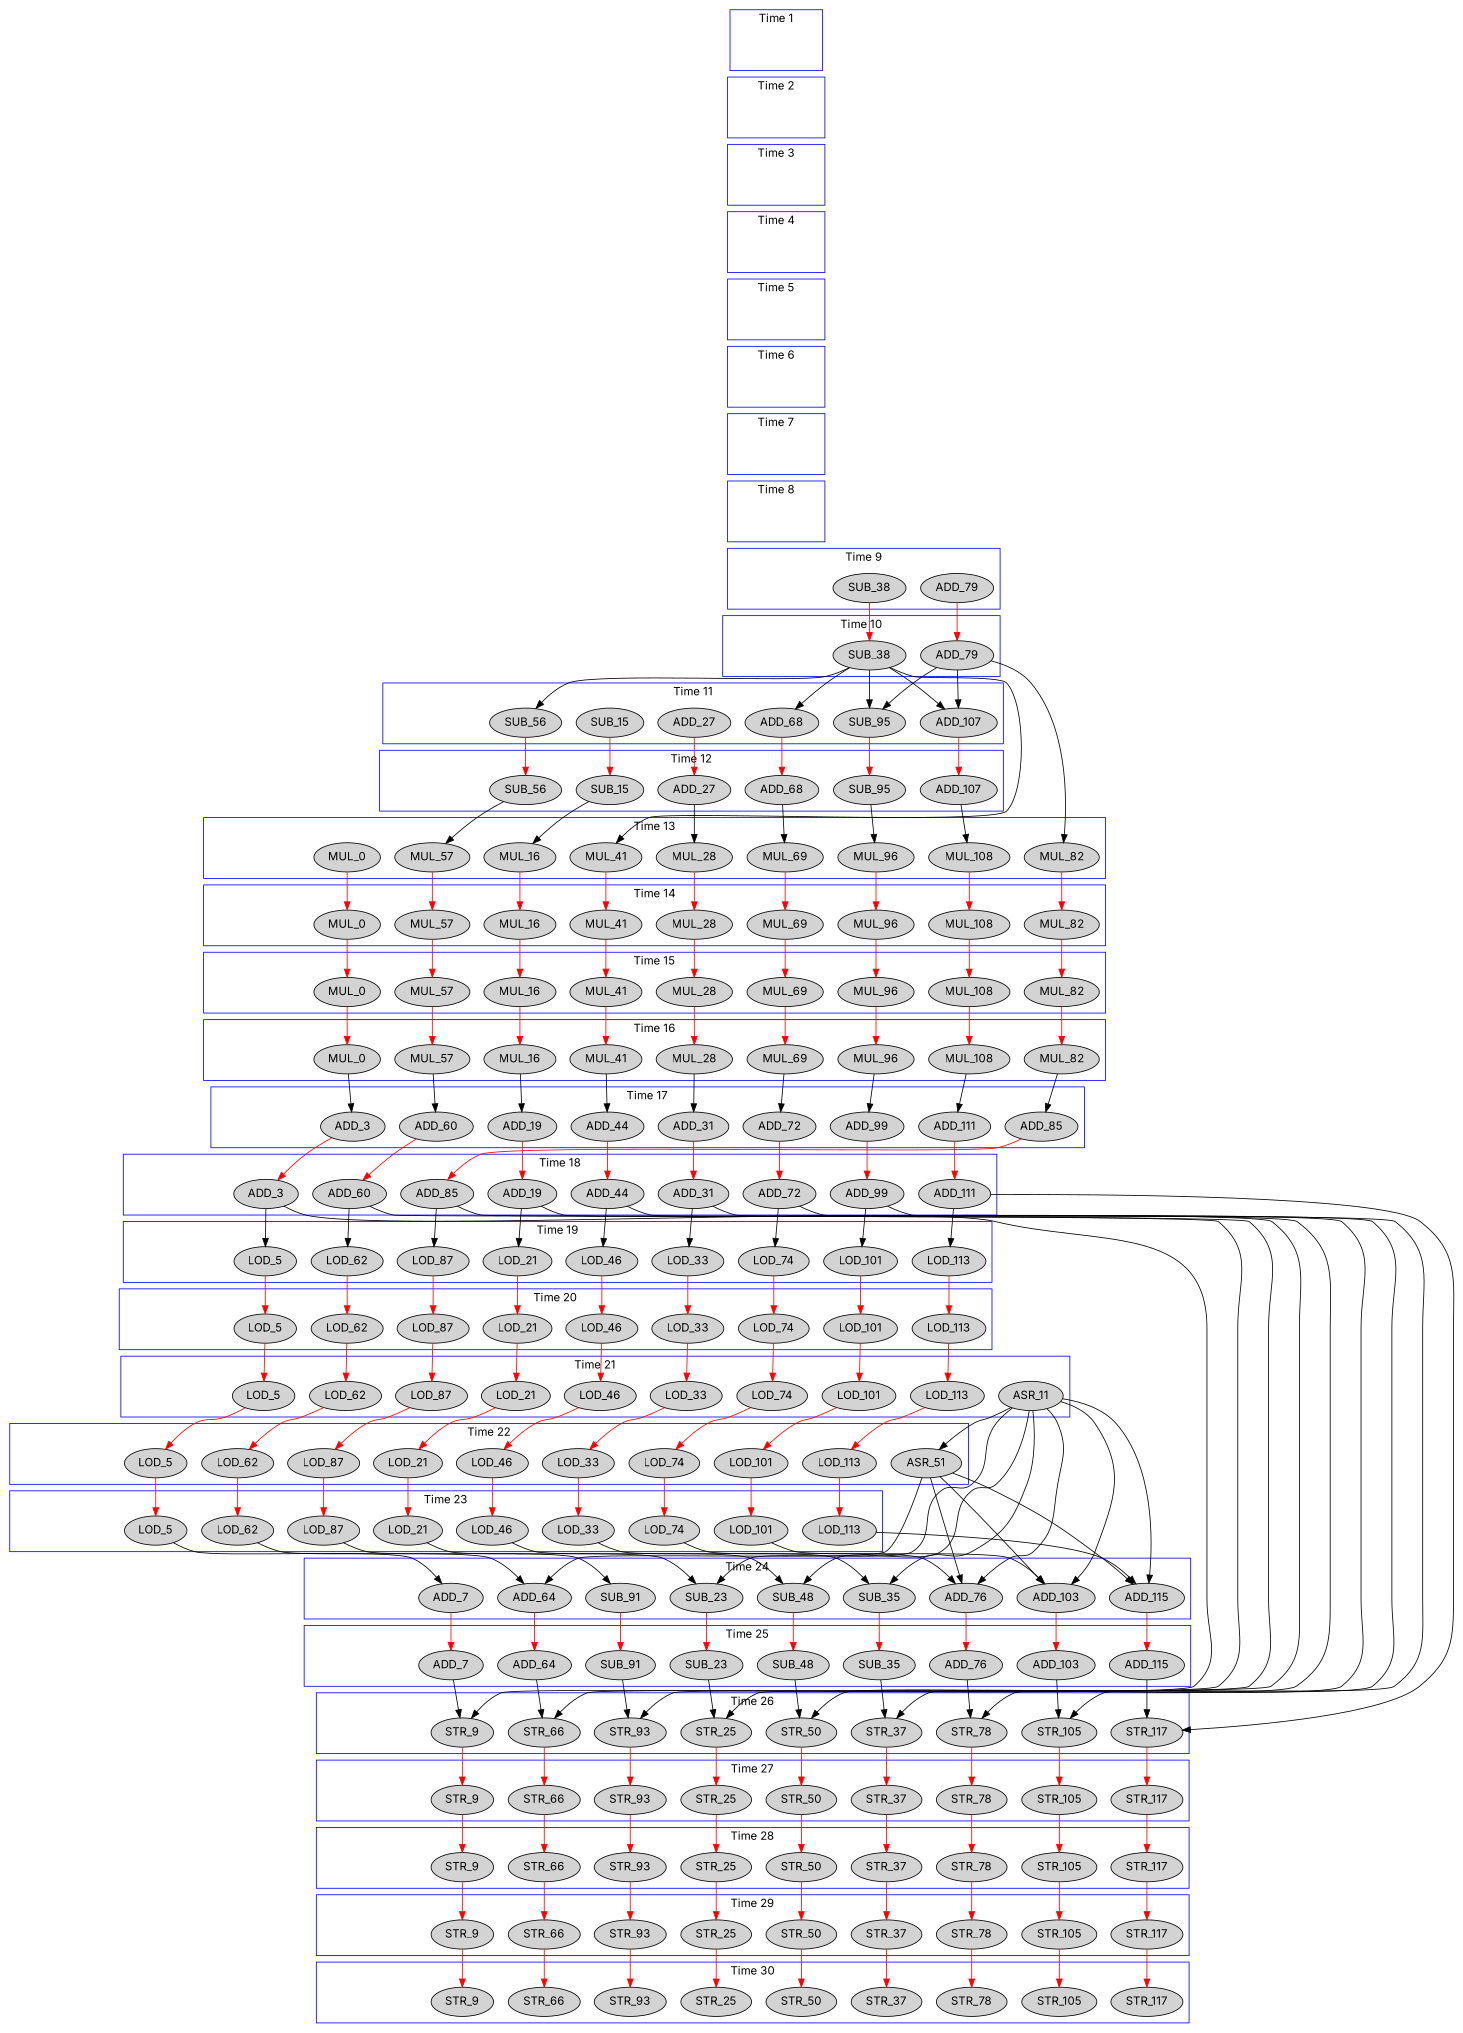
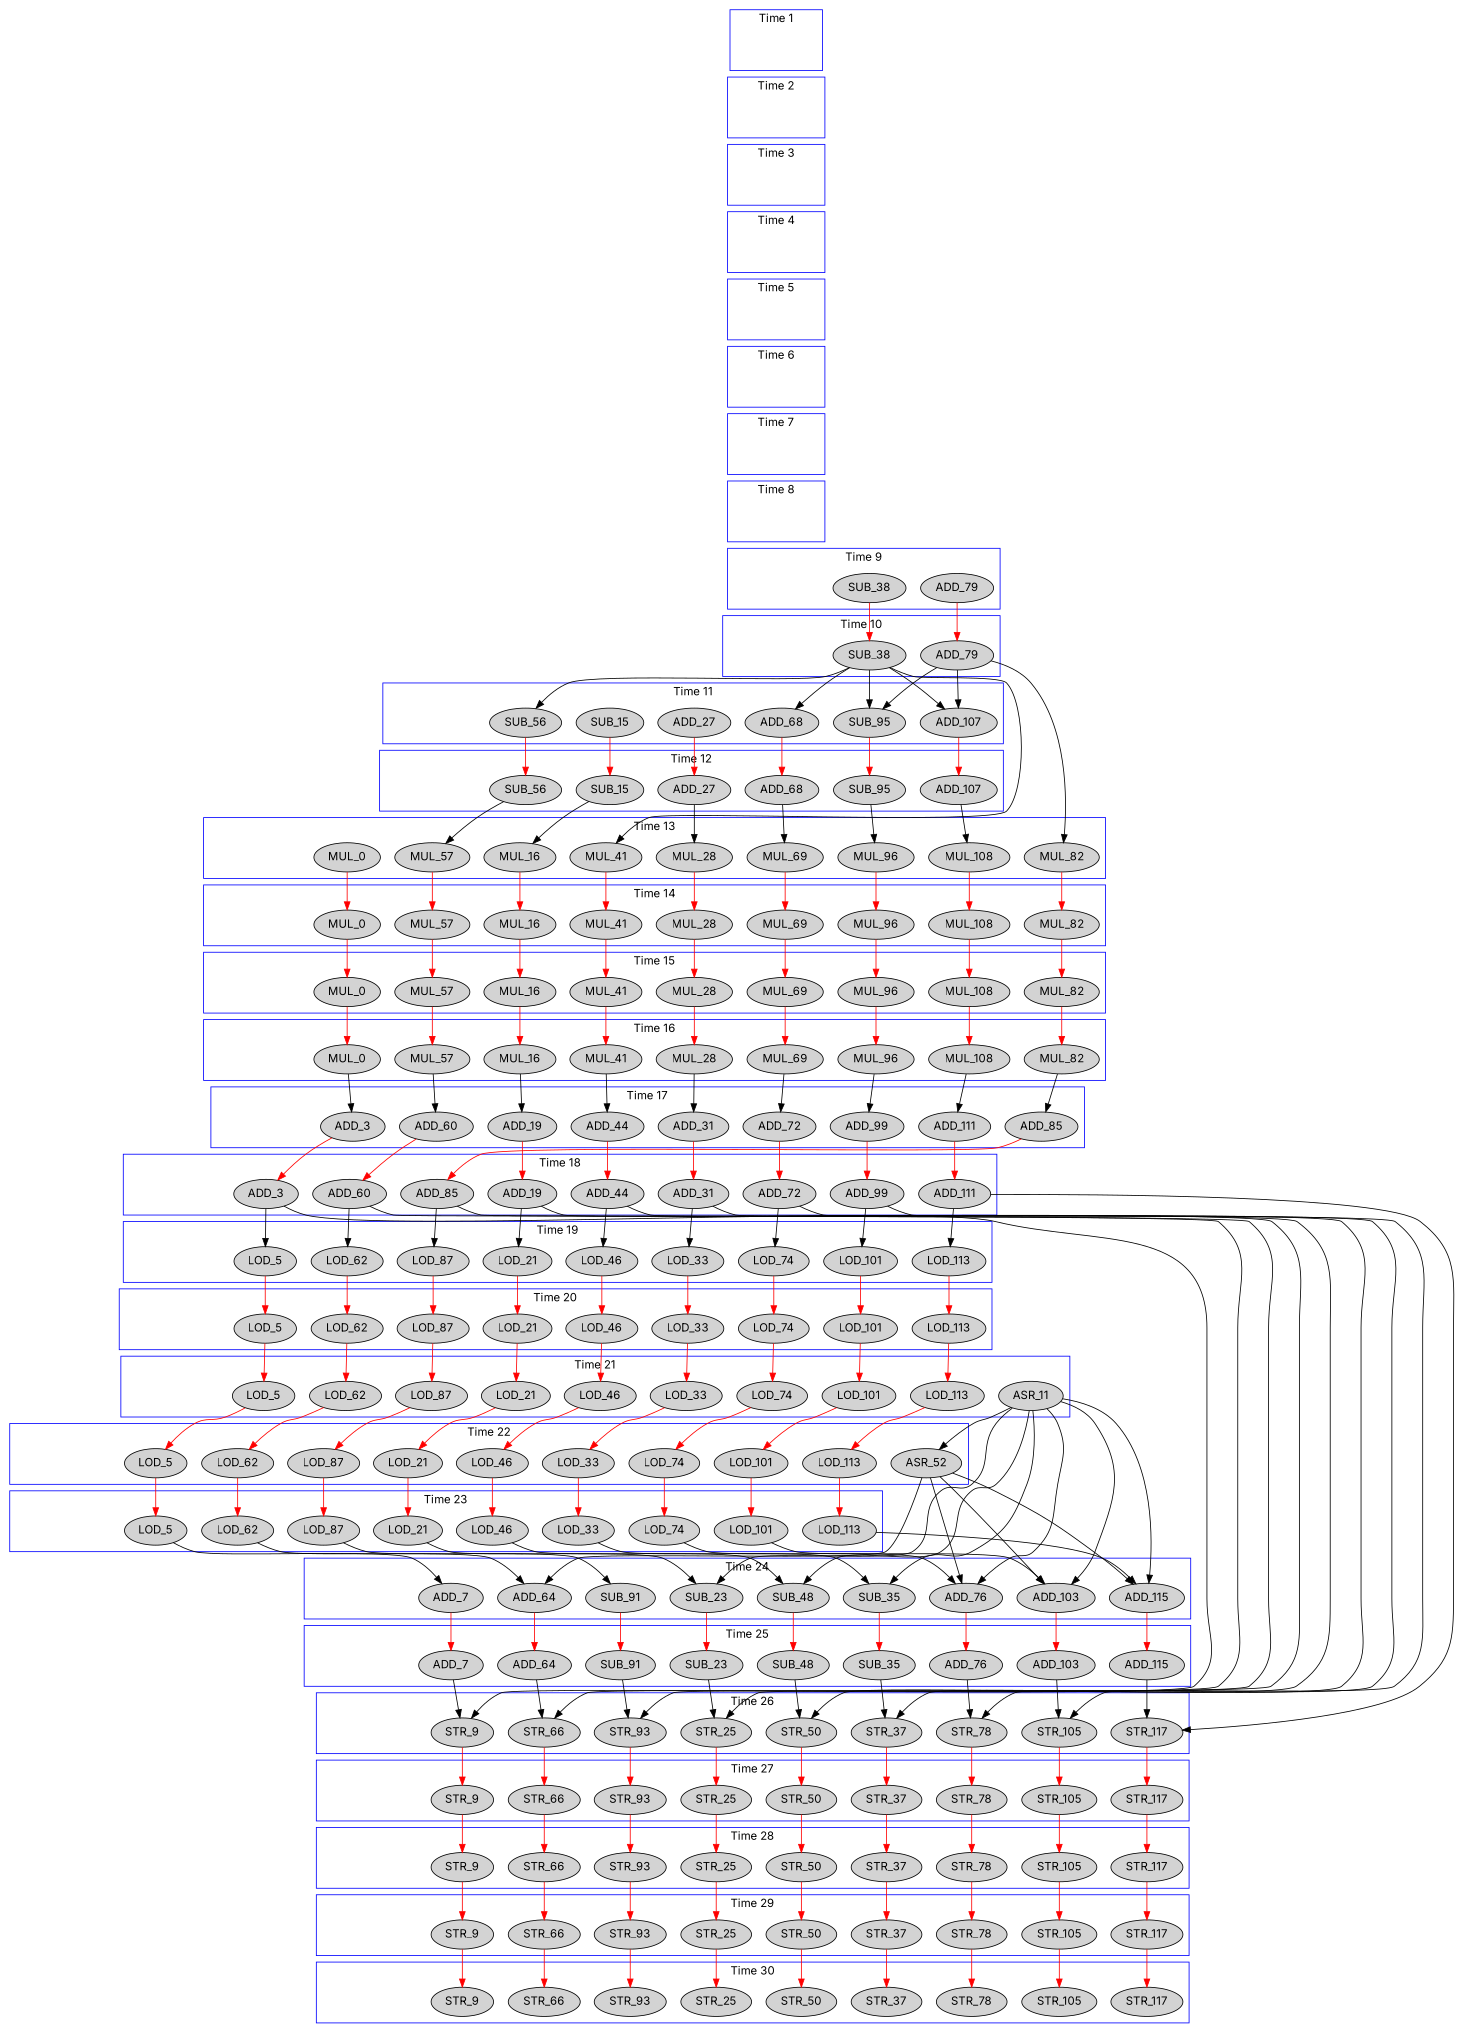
(926, 1463) -> (926, 1463)
